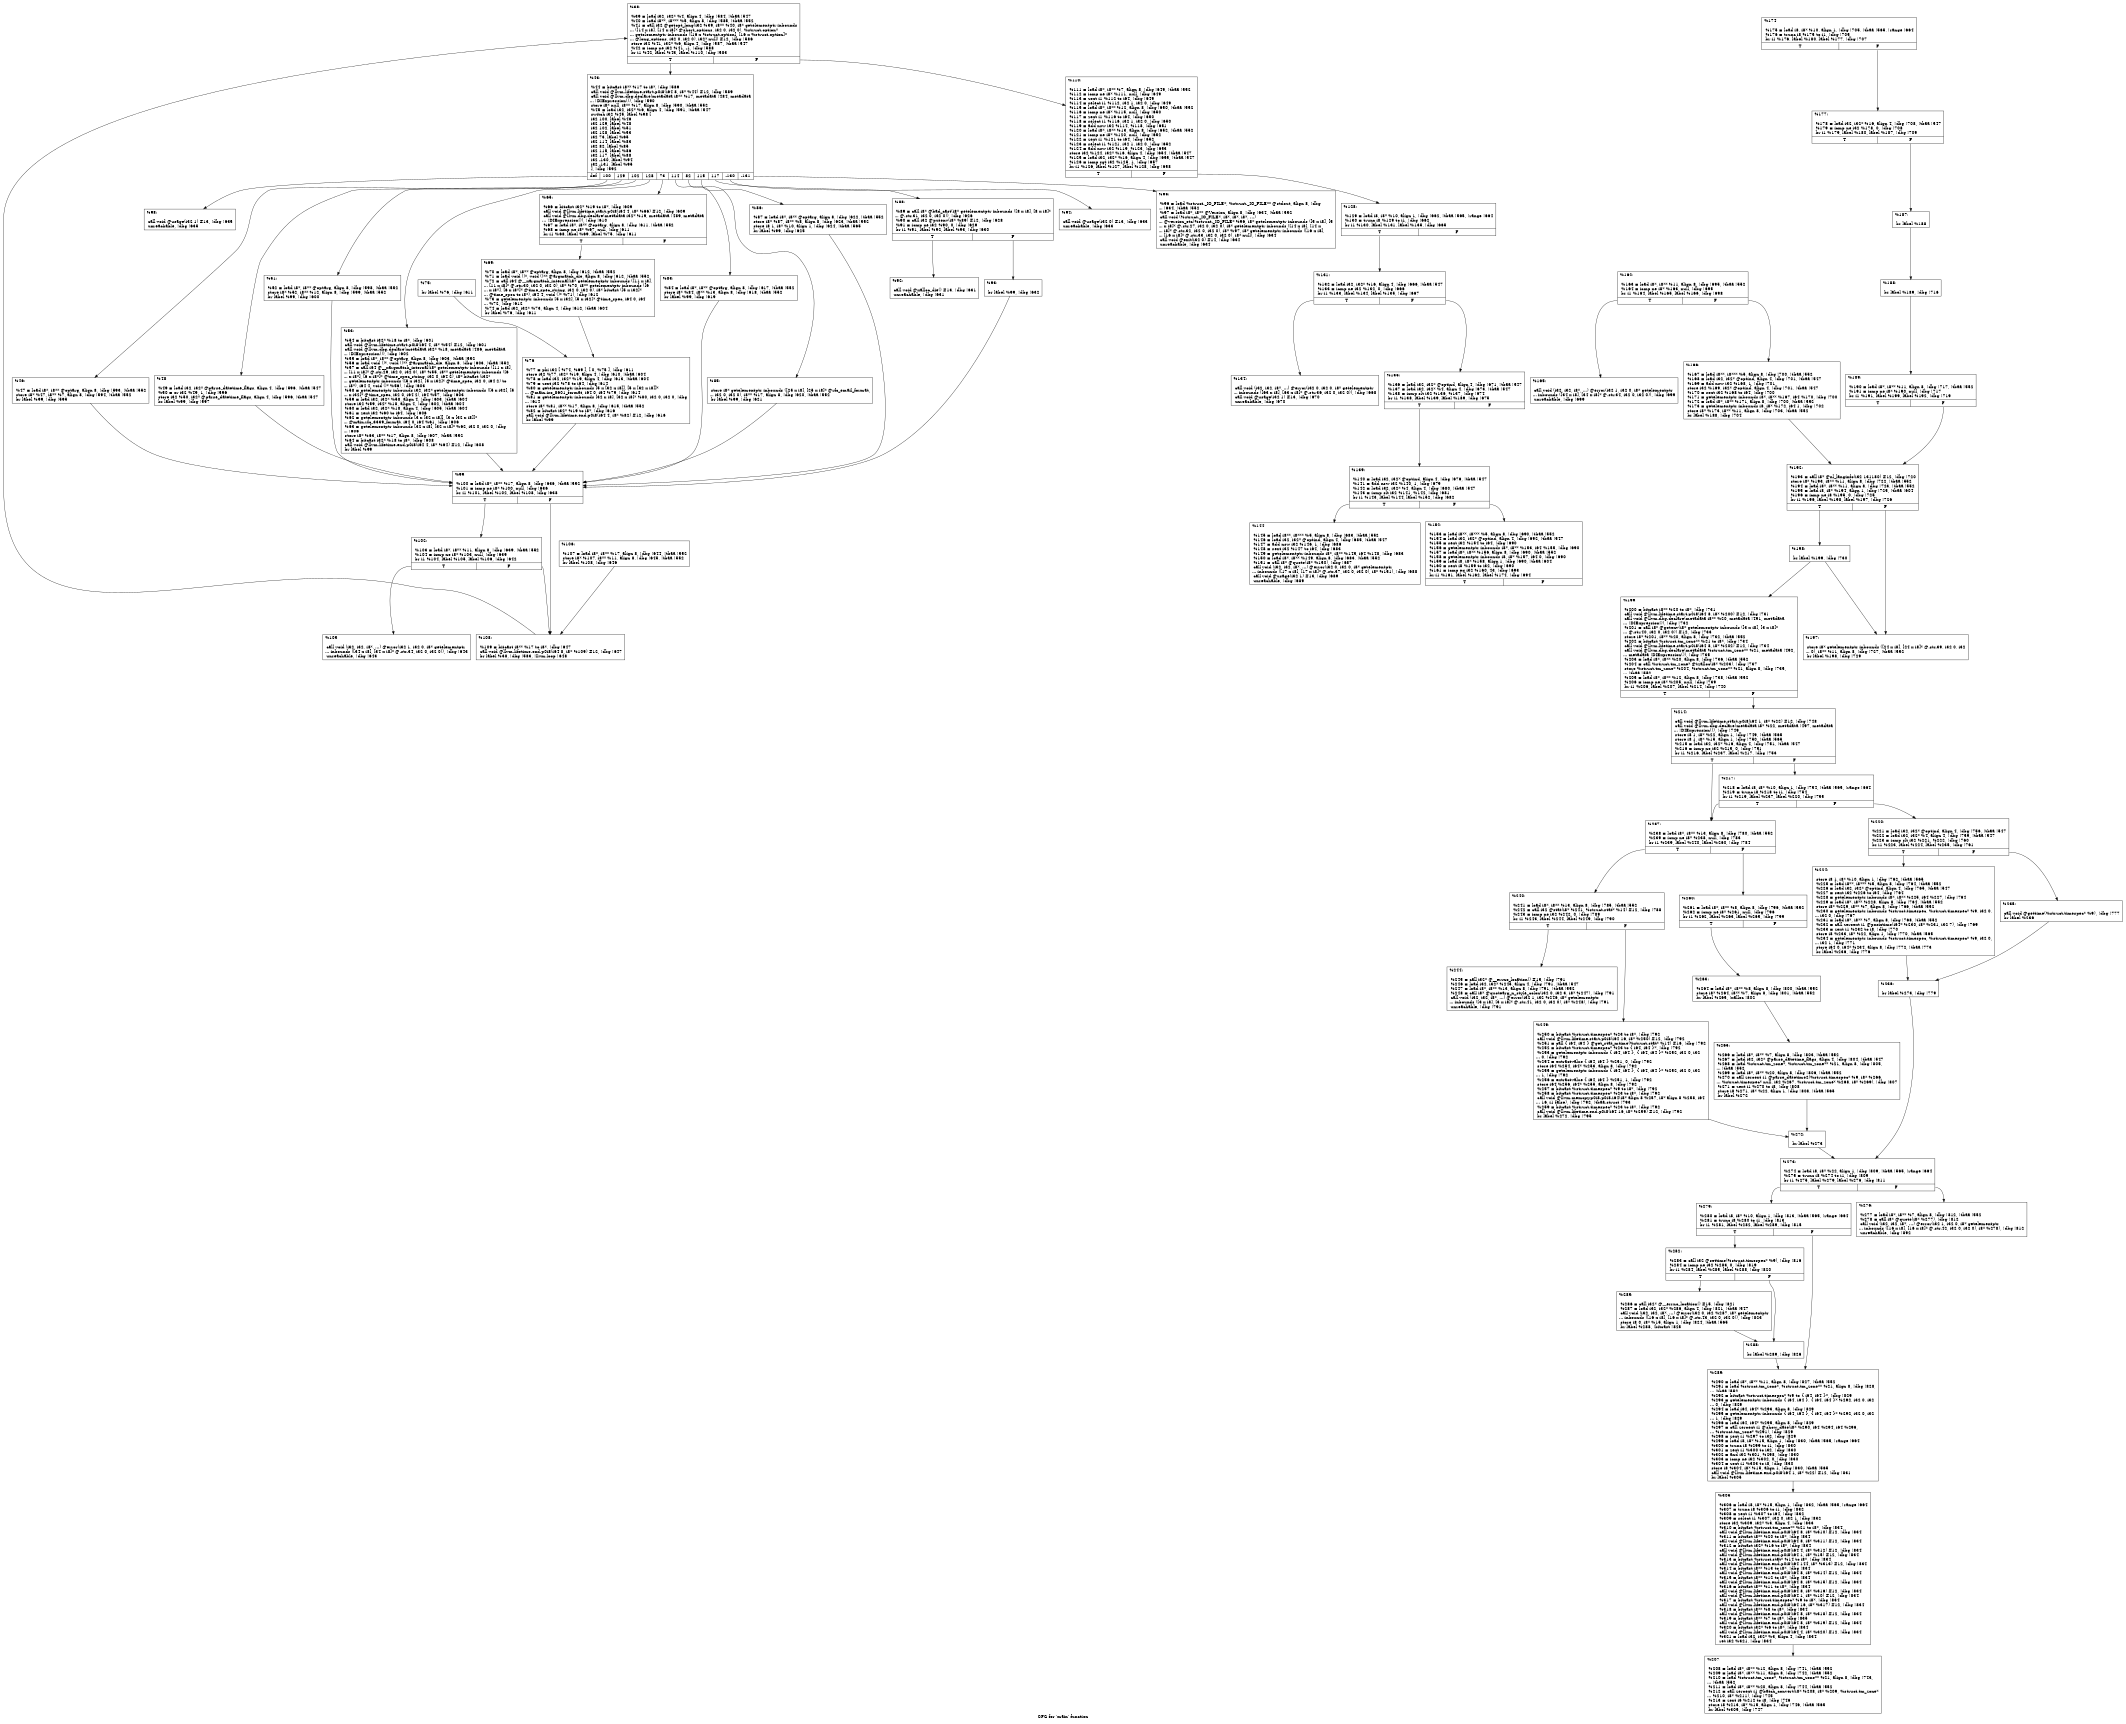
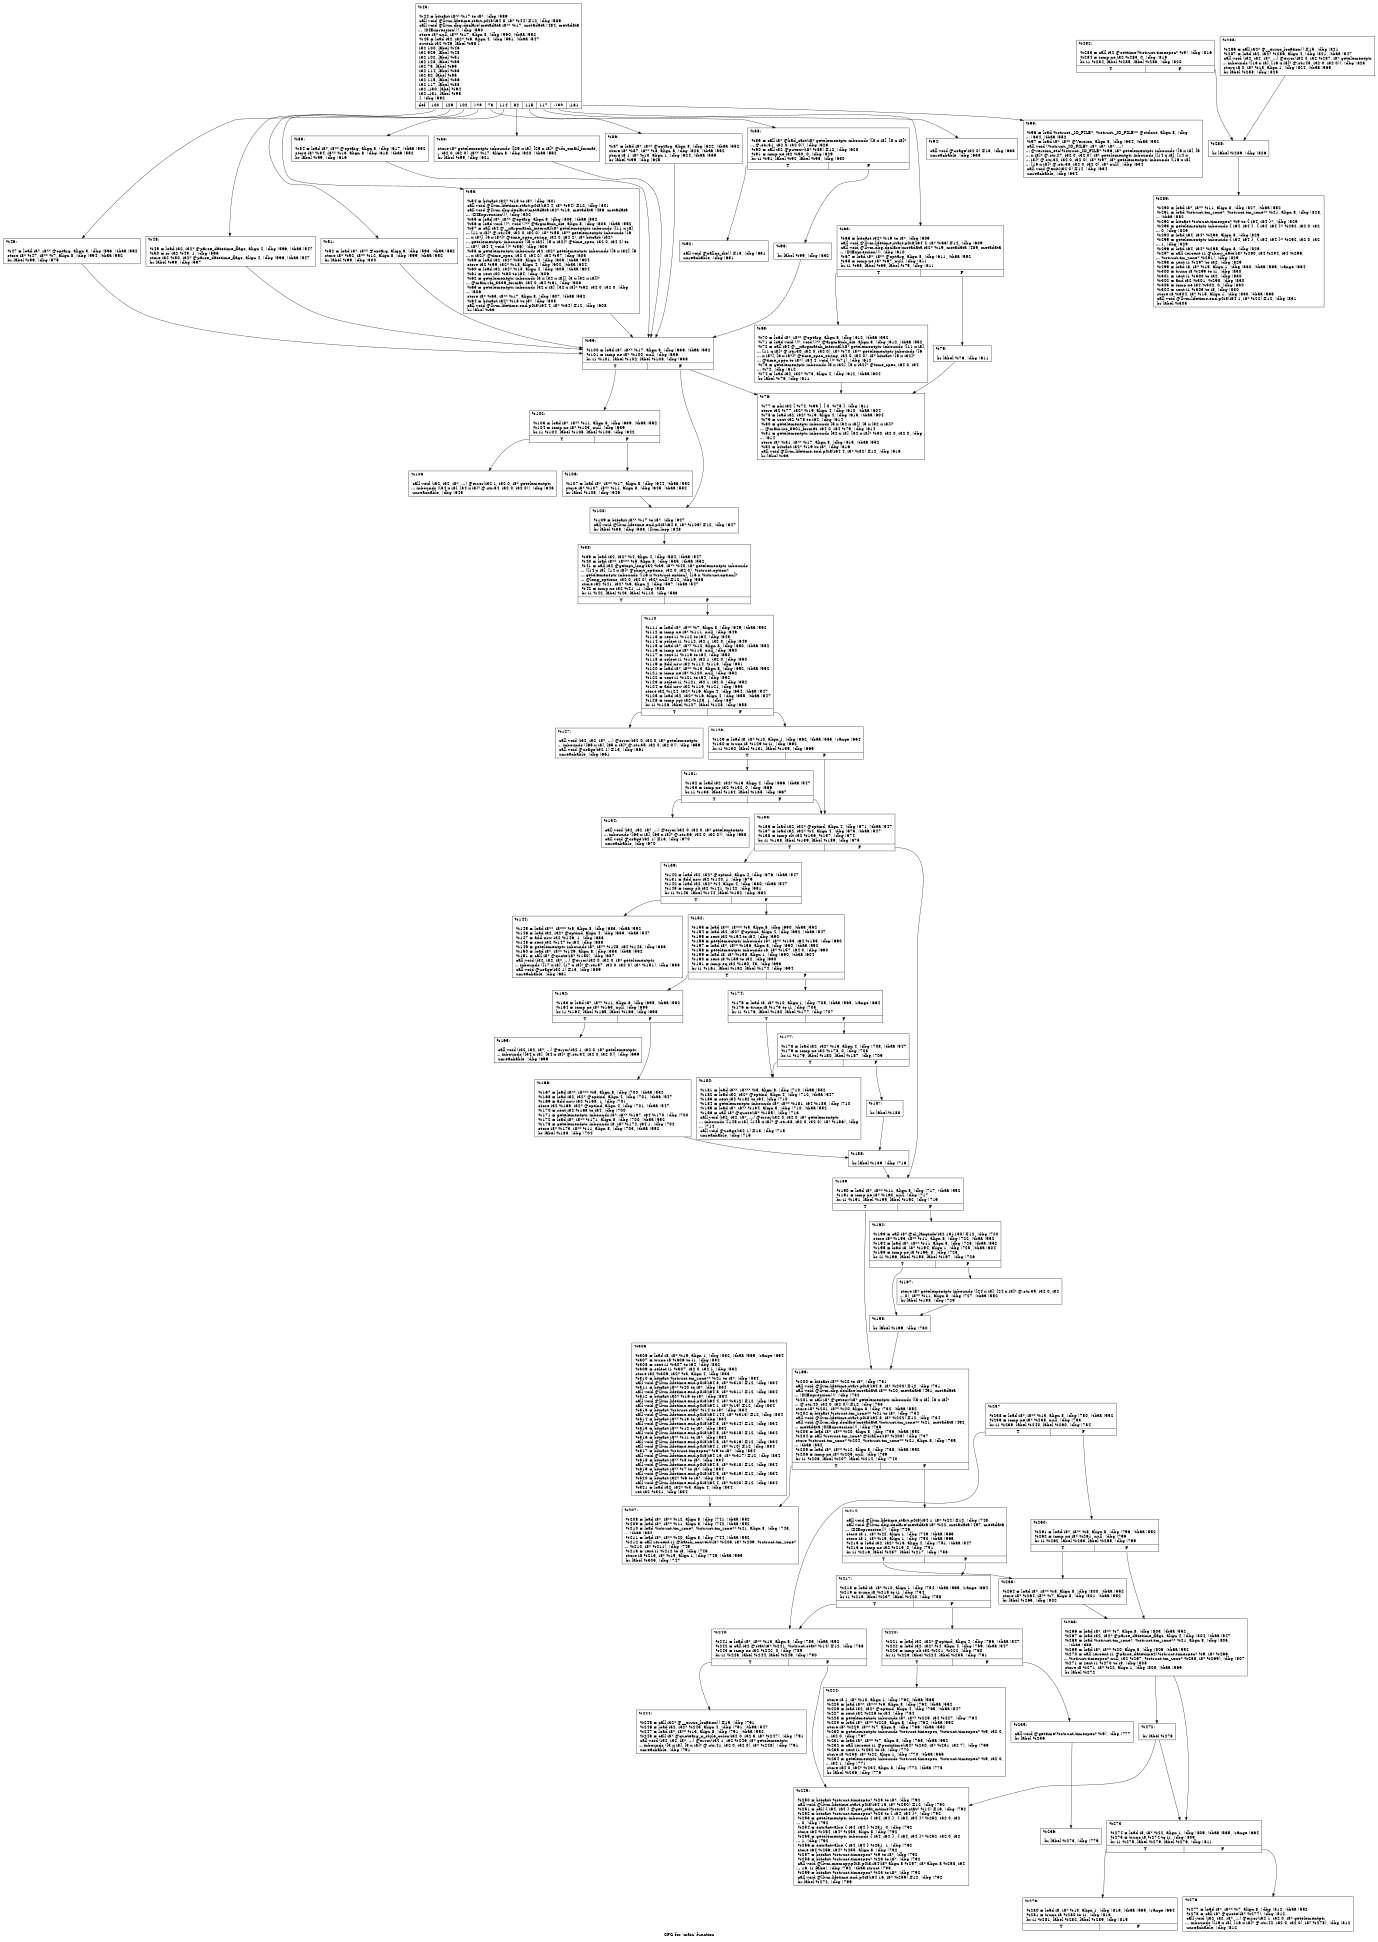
(670, 68) -> none
(611, 124) -> (439, 53)
(1118, 149) -> (694, 687)
(190, 220) -> none
none -> (962, 310)
(41, 400) -> (33, 260)
(1809, 441) -> (764, 1151)
(555, 446) -> (722, 382)
(1396, 484) -> (708, 879)
(1278, 581) -> (541, 974)
(1850, 597) -> (935, 1309)
(546, 599) -> (627, 456)
none -> (629, 743)
none -> (825, 785)
(1712, 791) -> (946, 1573)
(1714, 810) -> (816, 1611)
(1907, 967) -> none
none -> (680, 983)
none -> (805, 983)
(1725, 998) -> (1029, 1600)
none -> (917, 1003)
(1731, 1069) -> (1078, 1645)
(1912, 1081) -> (1188, 1746)
none -> (779, 1108)
(1747, 1130) -> (1075, 1785)
(1885, 1233) -> (1211, 1928)
(1735, 1240) -> none
(1700, 1284) -> none
none -> (864, 1288)
(1812, 1301) -> none
(1650, 1327) -> (1250, 72)
(1793, 1485) -> none
none -> (790, 1487)
none -> (1133, 1584)
(1763, 1618) -> (679, 1469)
(1749, 1701) -> (666, 1551)
